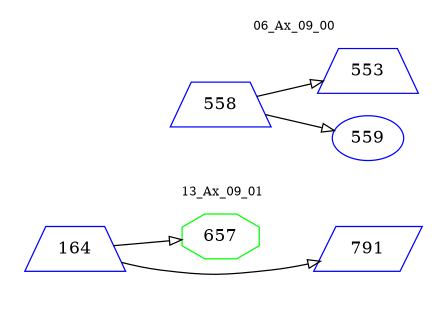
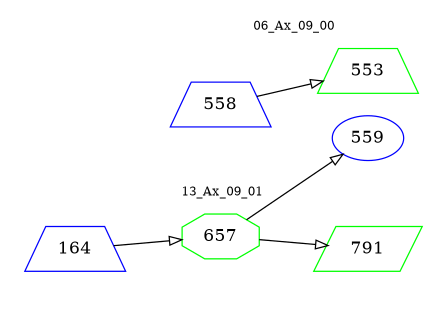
(368, 71) -> (368, 71)
(294, 121) -> (290, 191)
(368, 249) -> (368, 249)
(215, 274) -> (287, 242)
